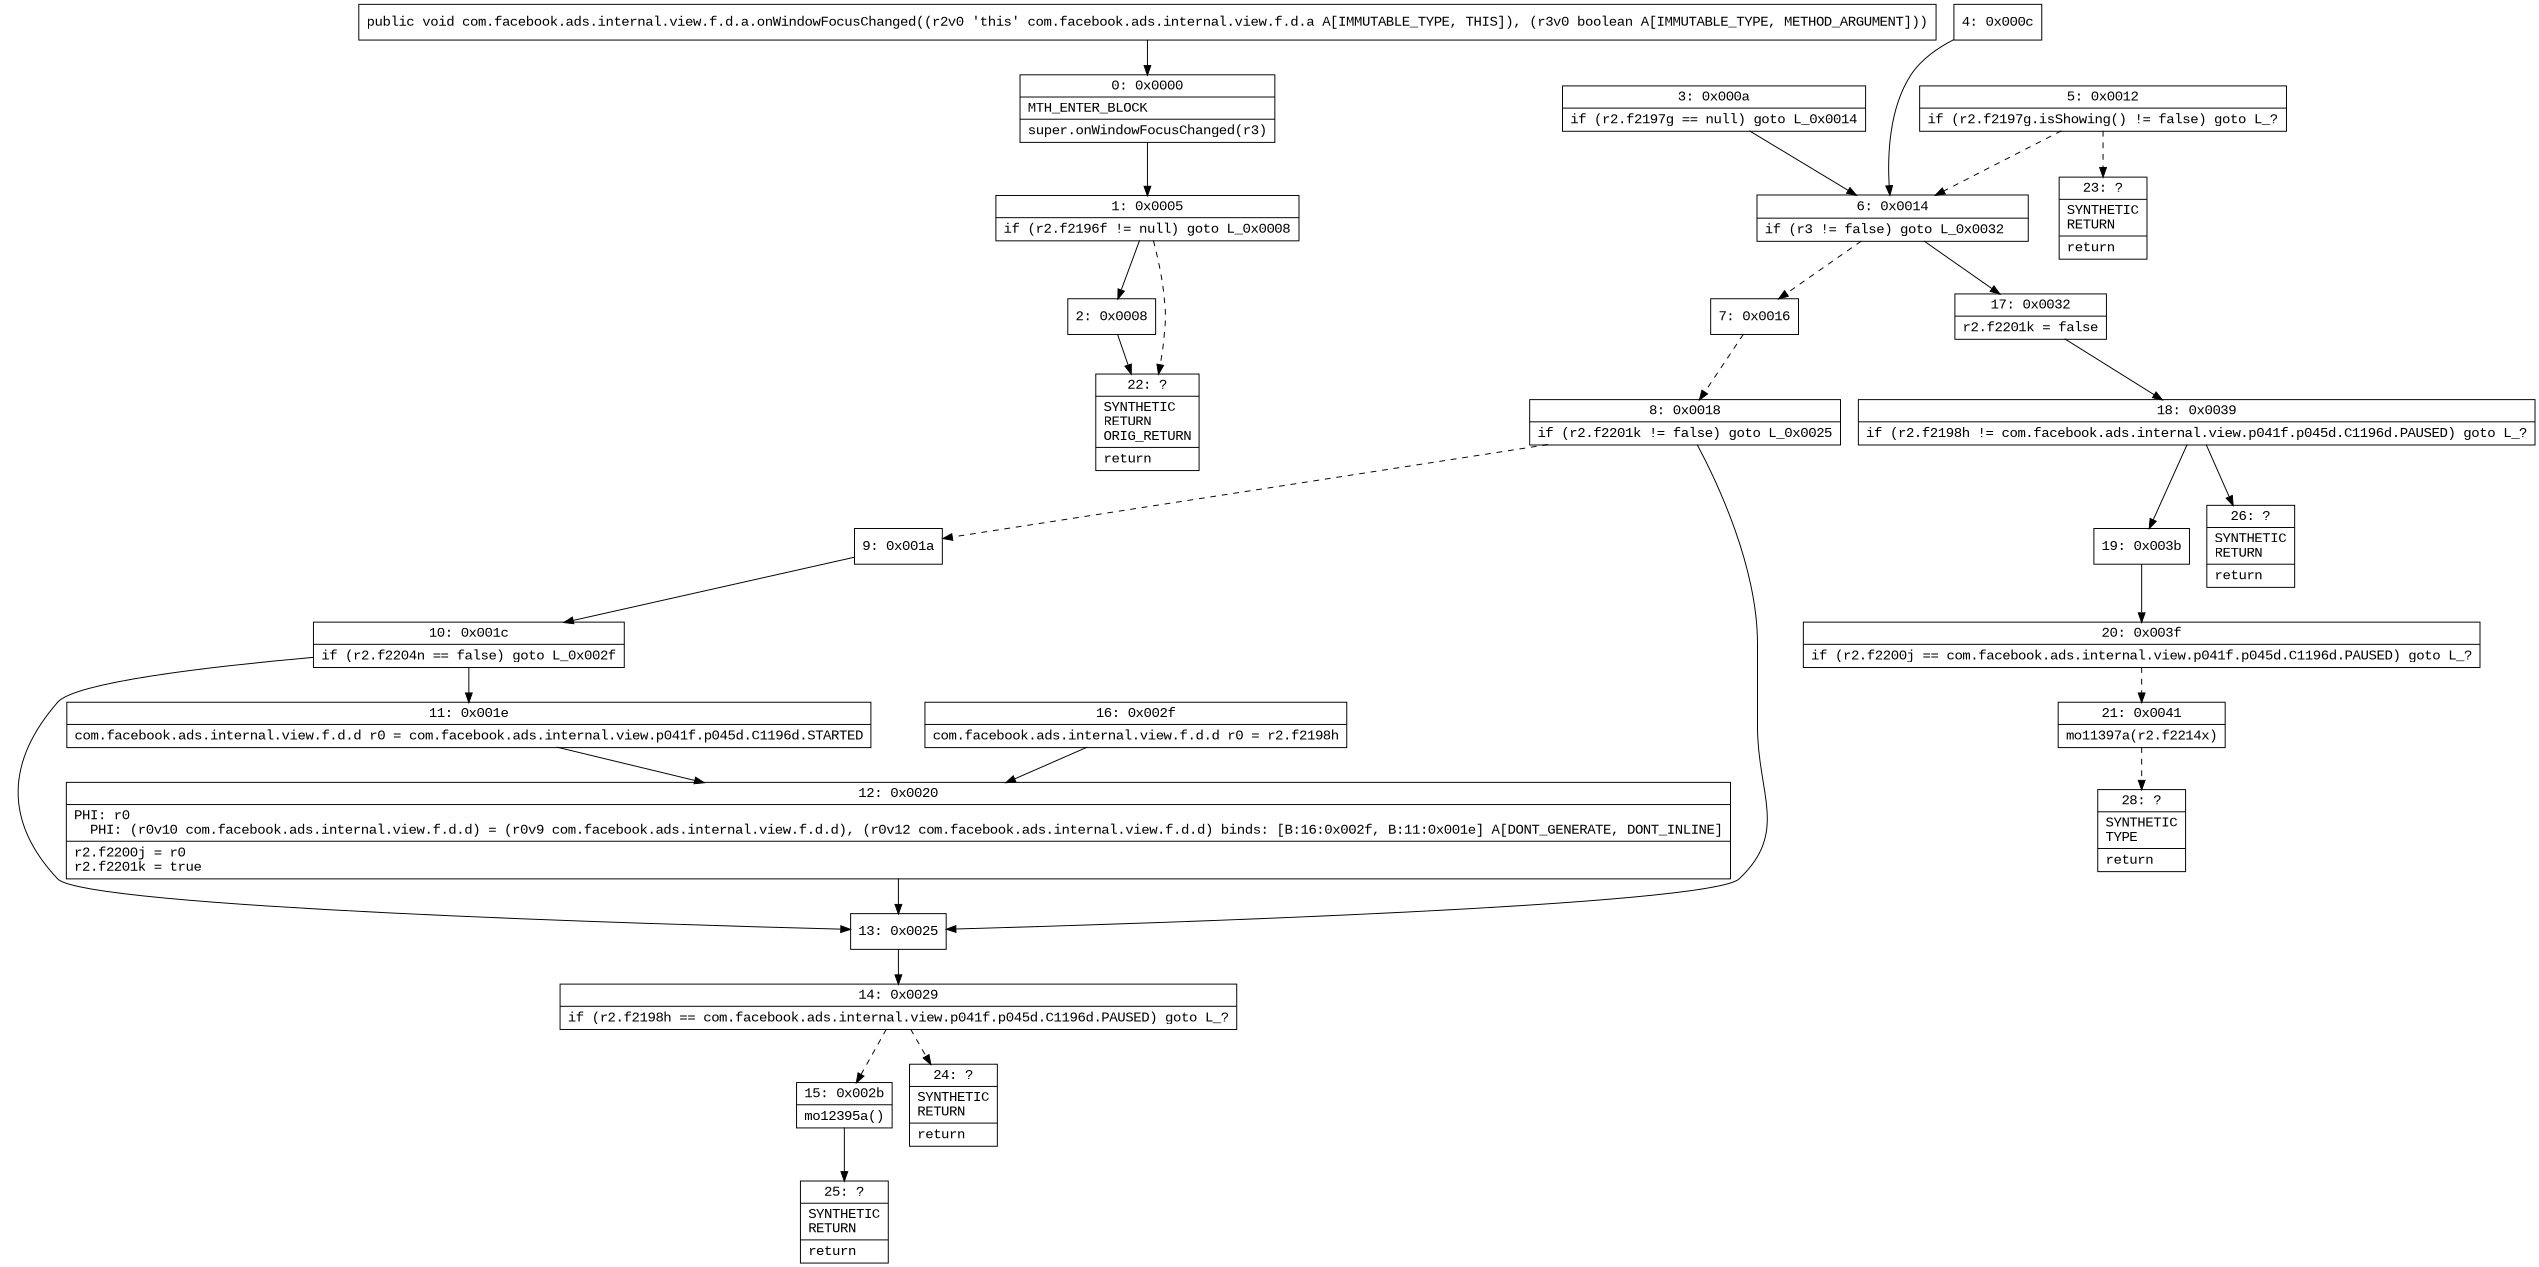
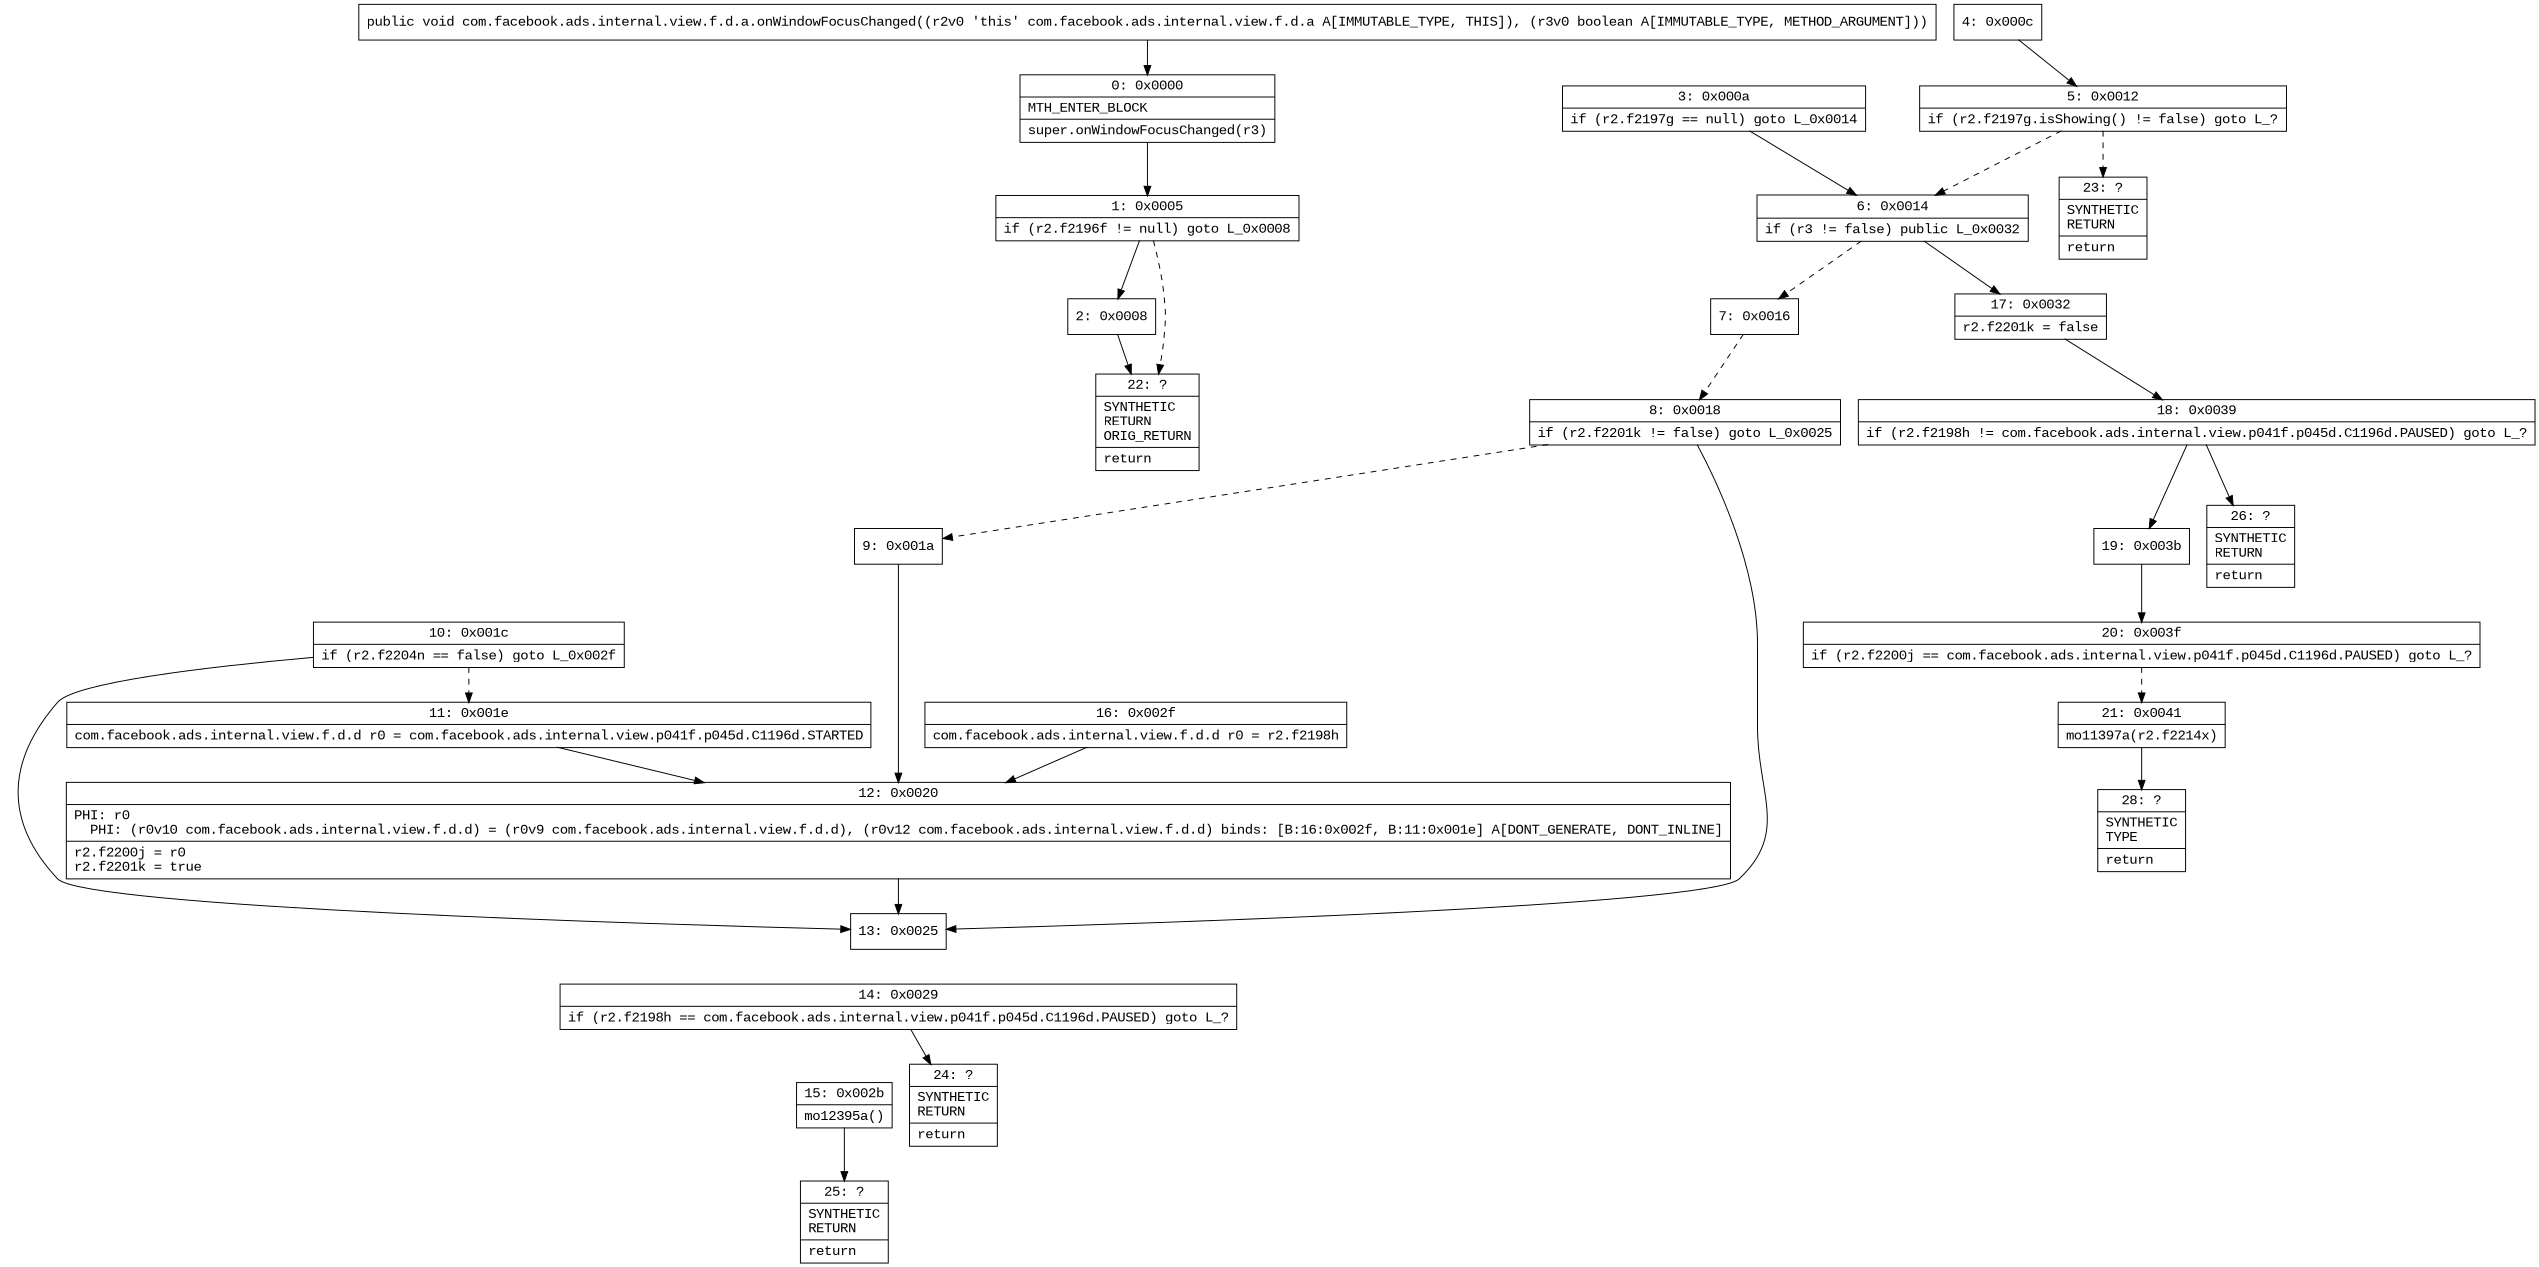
(1898, 101) -> (2044, 60)
(1884, 229) -> (1893, 229)
(714, 589) -> (898, 669)
(469, 680) -> (469, 680)
(2142, 764) -> (2142, 764)
(898, 962) -> none
(918, 1043) -> (918, 1043)
(874, 1052) -> none
